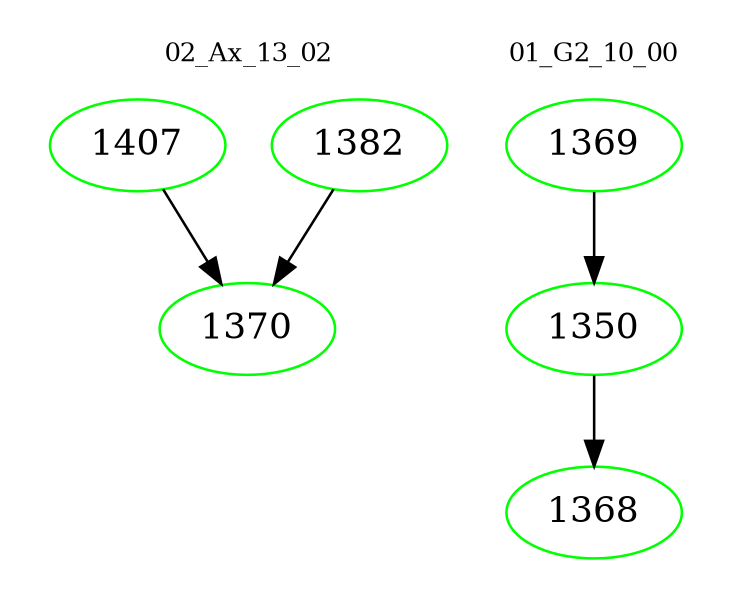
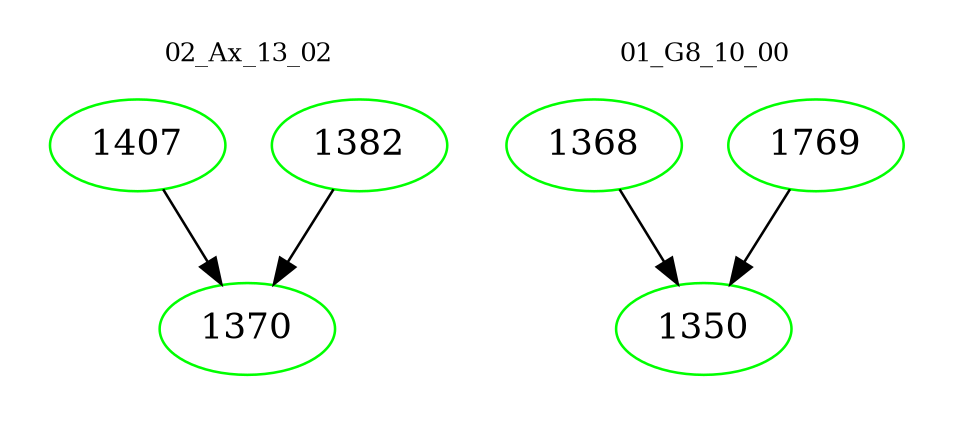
(594, 55) -> (705, 55)
(594, 145) -> (816, 145)
(594, 408) -> (642, 226)
